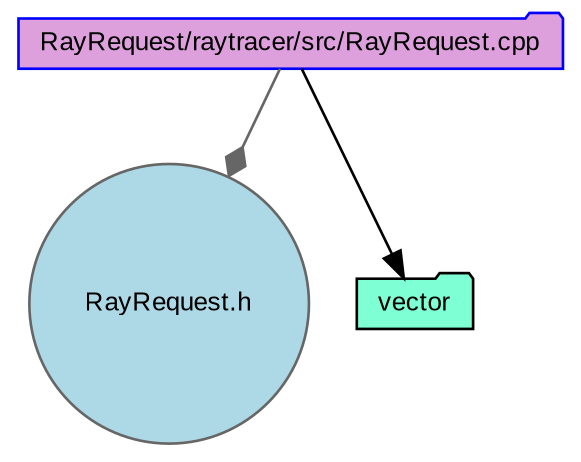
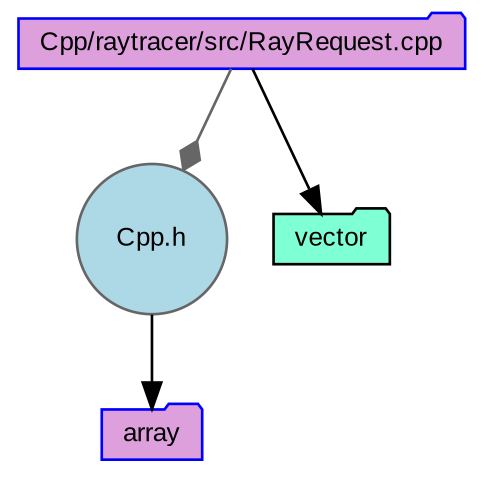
(291, 44) -> (242, 44)
(169, 304) -> (152, 239)
none -> (152, 435)
